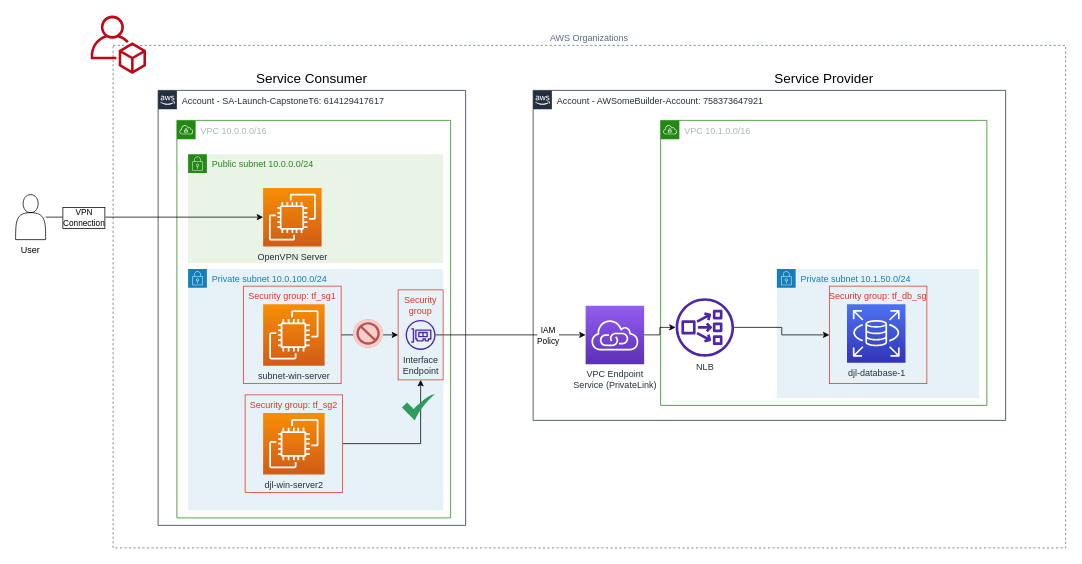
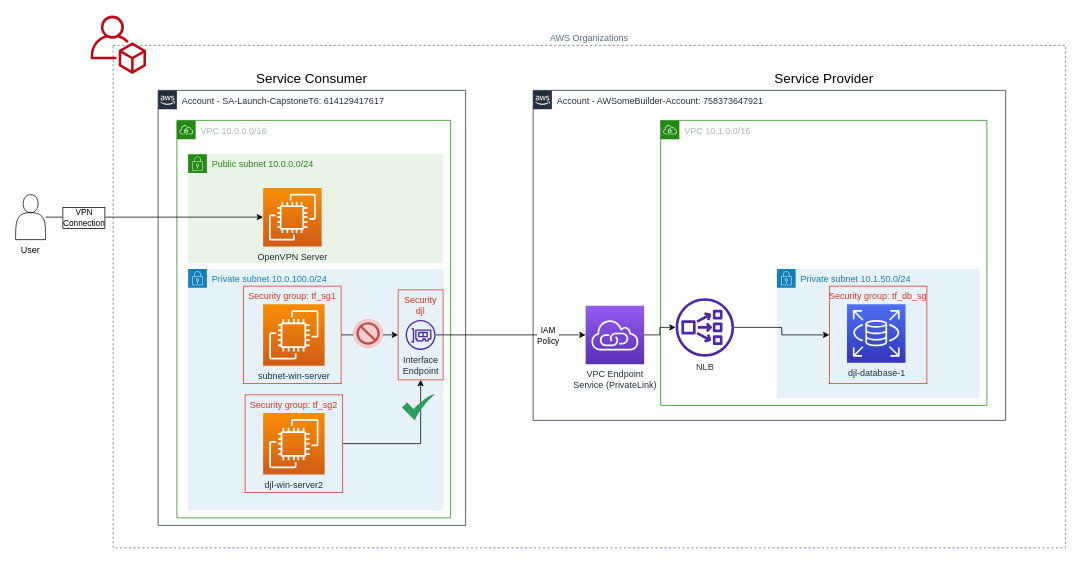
(420, 300) -> (420, 300)
